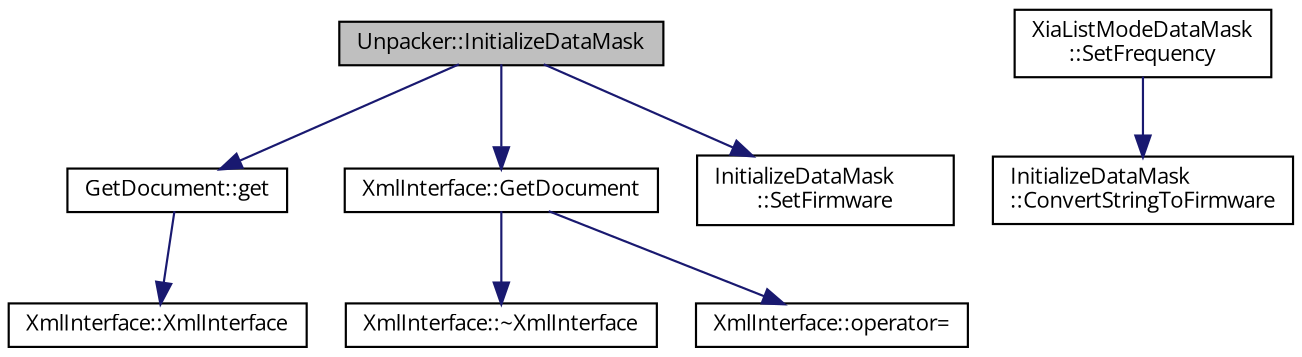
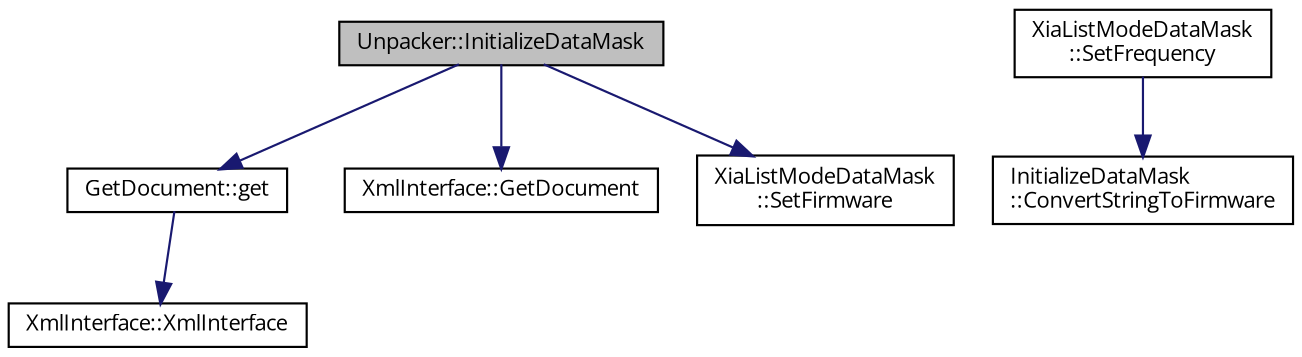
(825, 190) -> (825, 190)
(501, 325) -> none
(832, 325) -> none
